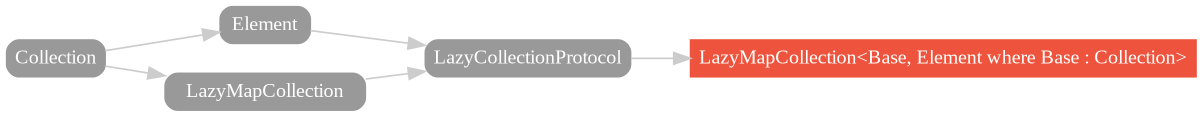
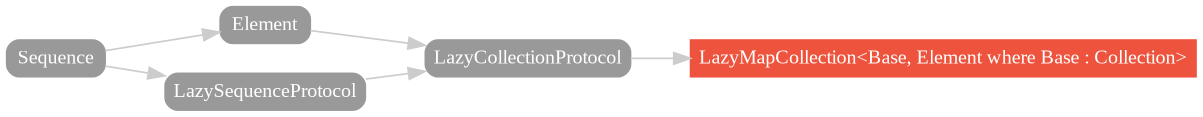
(56, 58) -> (56, 58)
(265, 92) -> (265, 92)
